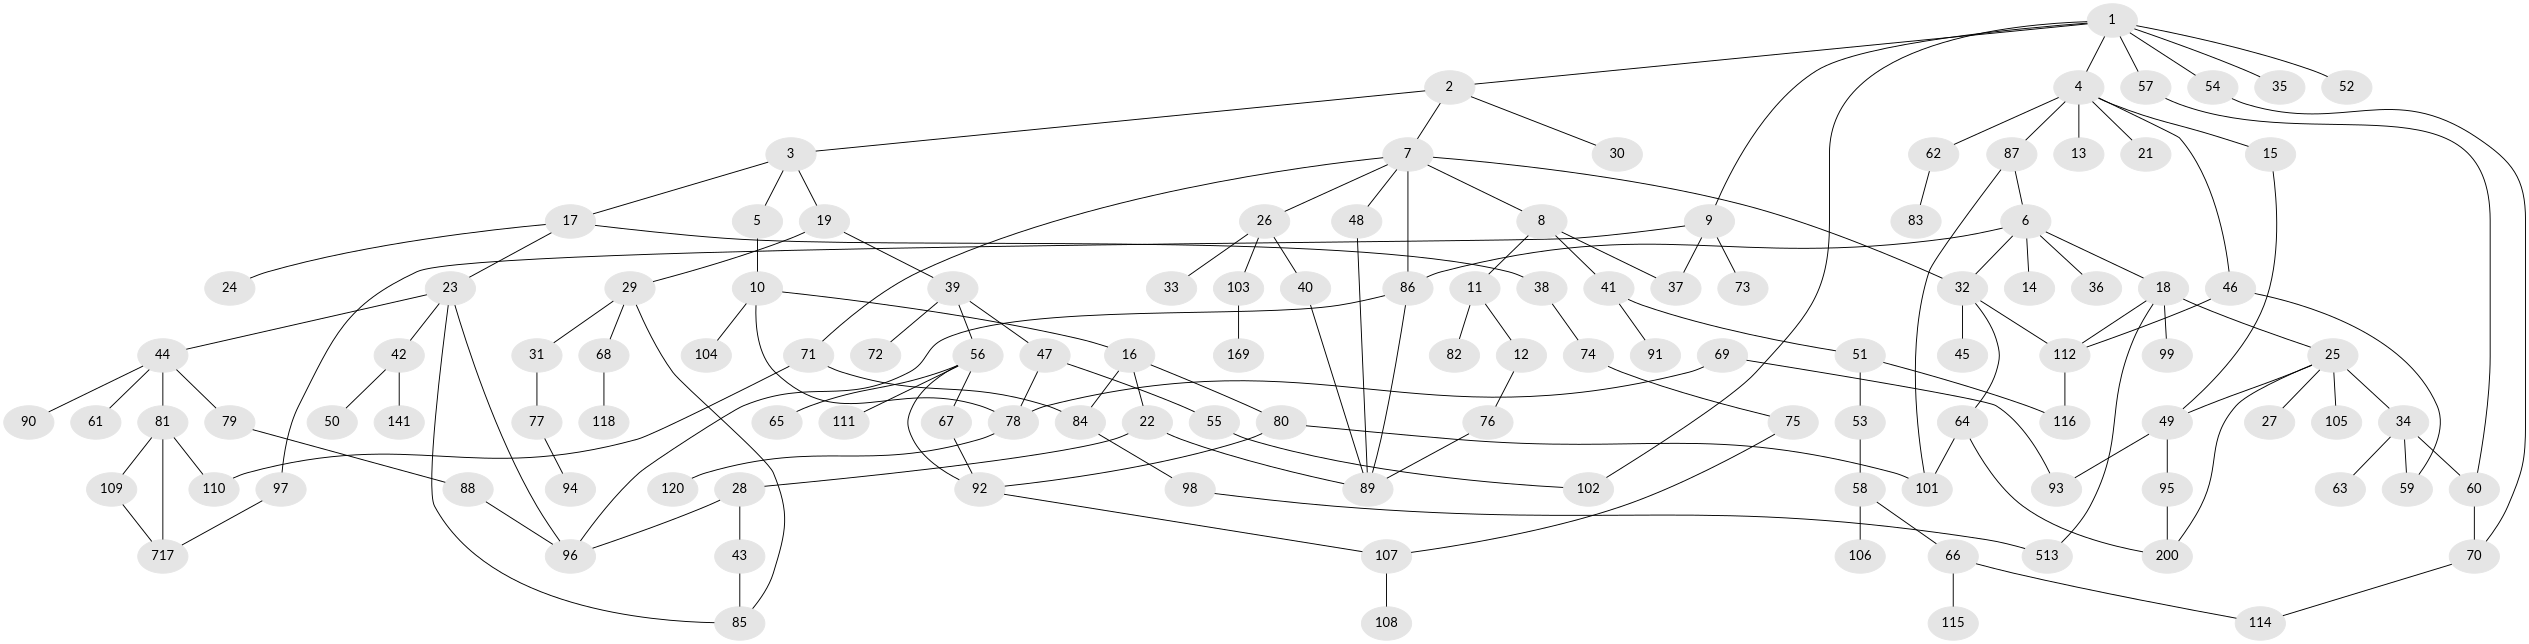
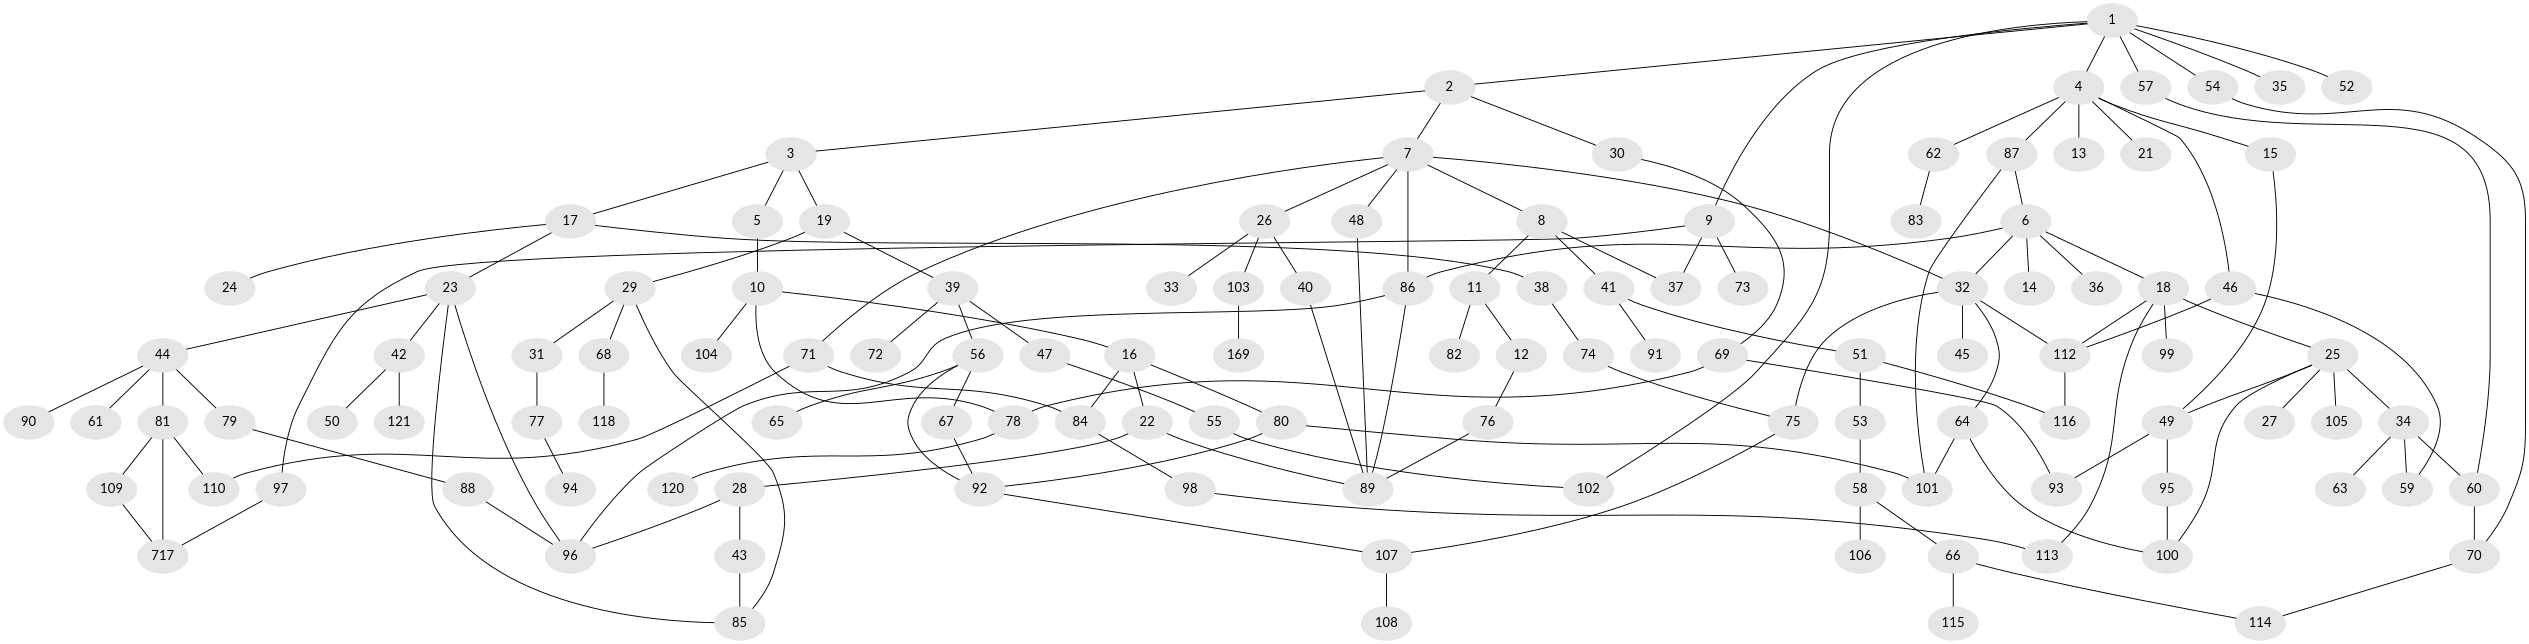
none -> (1763, 225)
none -> (1846, 324)
(1029, 389) -> none
(399, 422) -> (399, 422)
(844, 422) -> none
(2047, 556) -> (2047, 556)
(2167, 556) -> (2167, 556)
